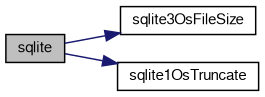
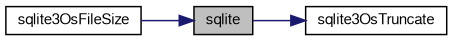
(85, 39) -> (160, 21)
(188, 76) -> (376, 21)
